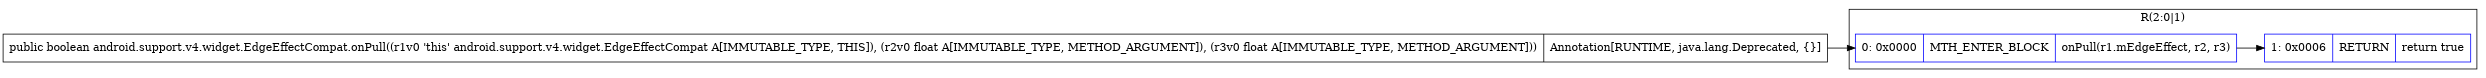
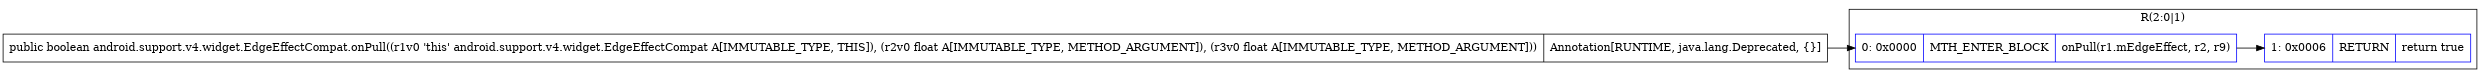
(2146, 48) -> (2146, 48)
